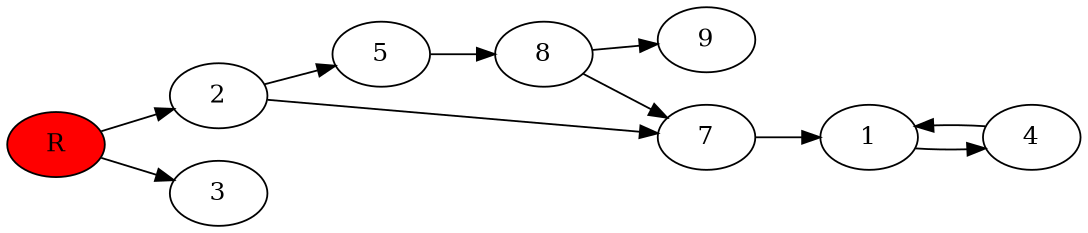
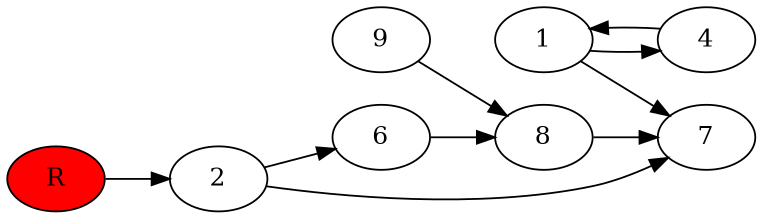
(616, 48) -> (455, 84)
(381, 54) -> (381, 137)
(779, 137) -> (617, 84)
(219, 193) -> none
